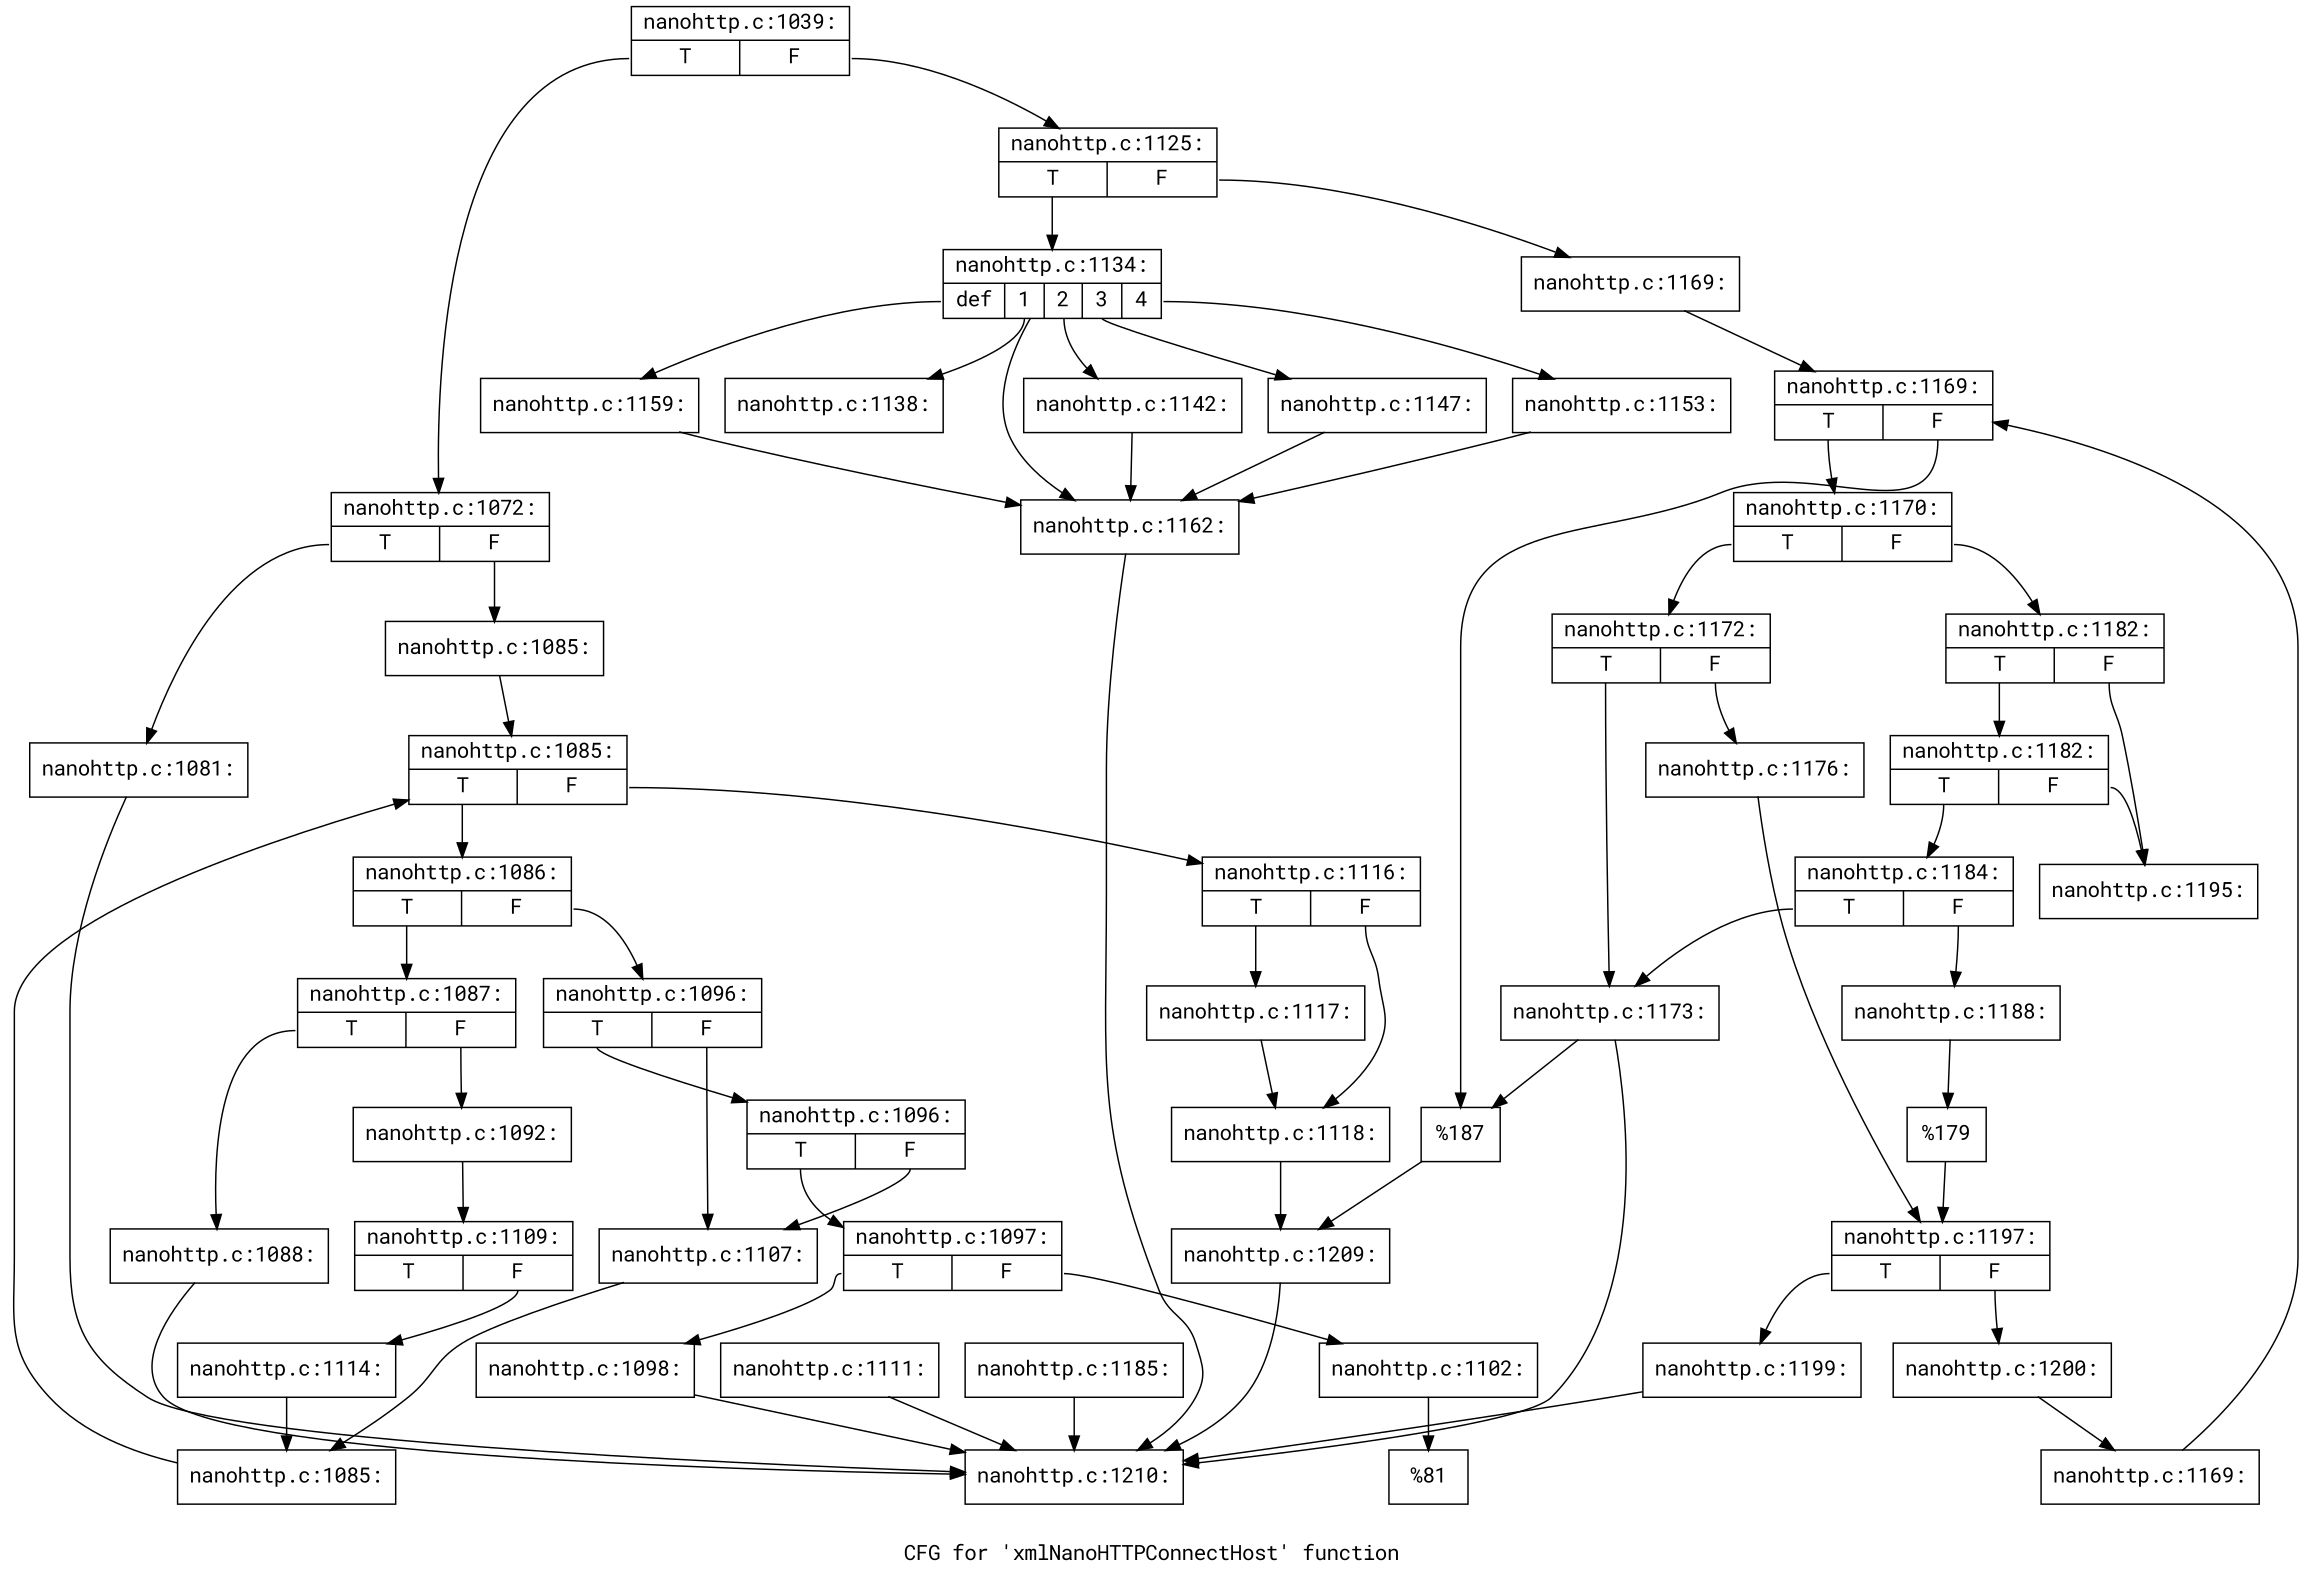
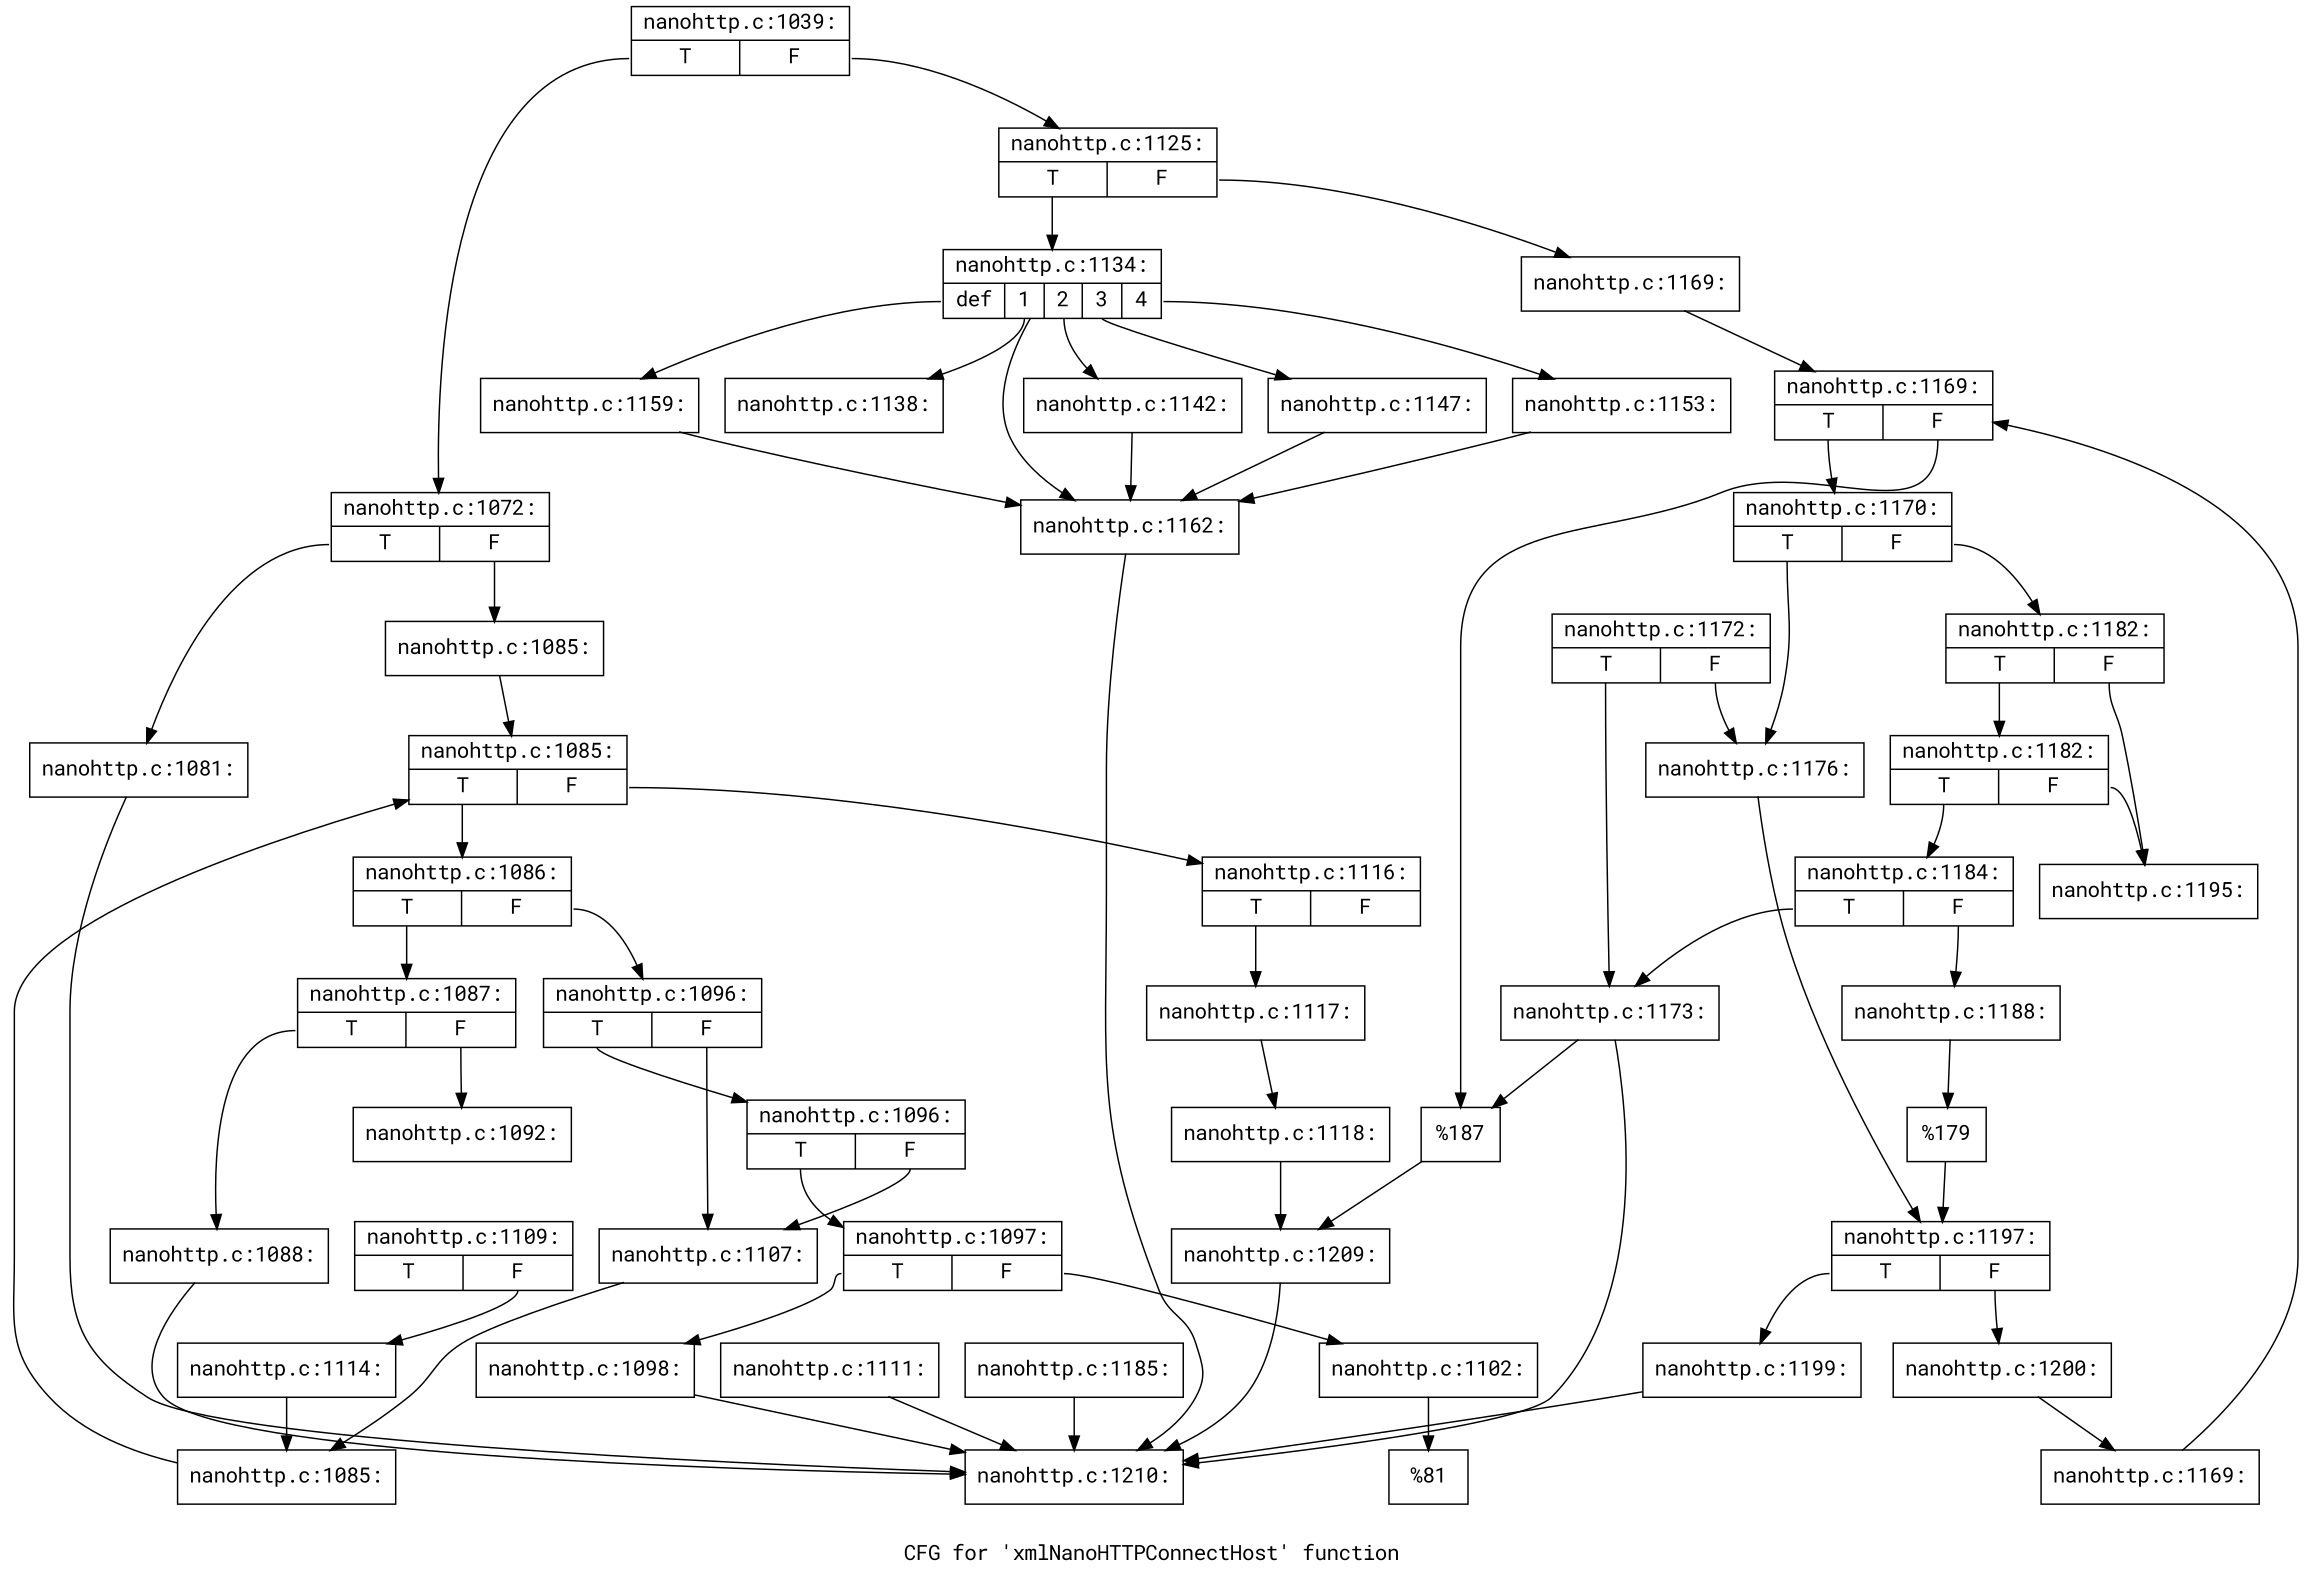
(1695, 564) -> (1789, 647)
(1385, 1020) -> none
(463, 1184) -> none
